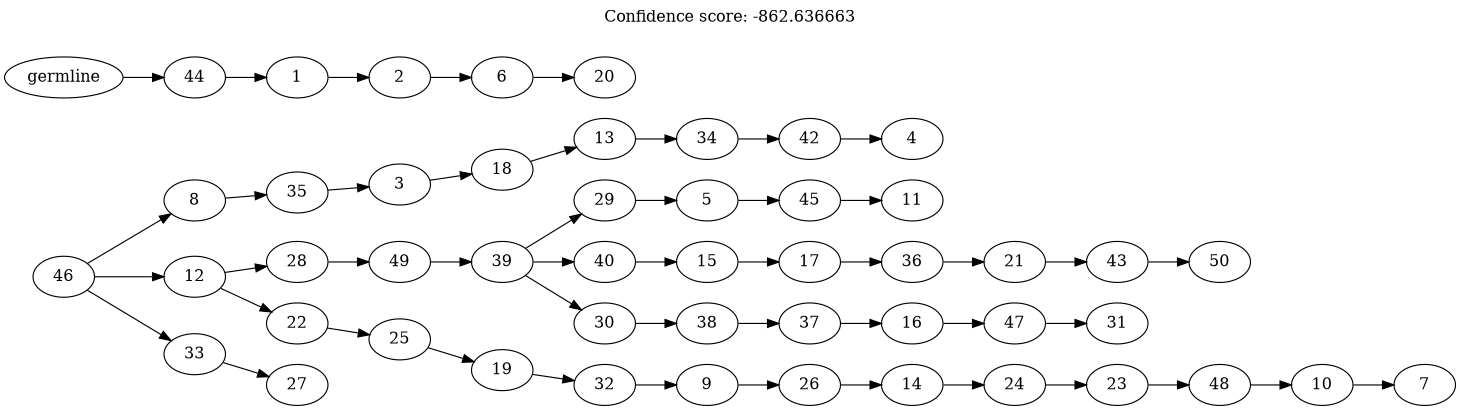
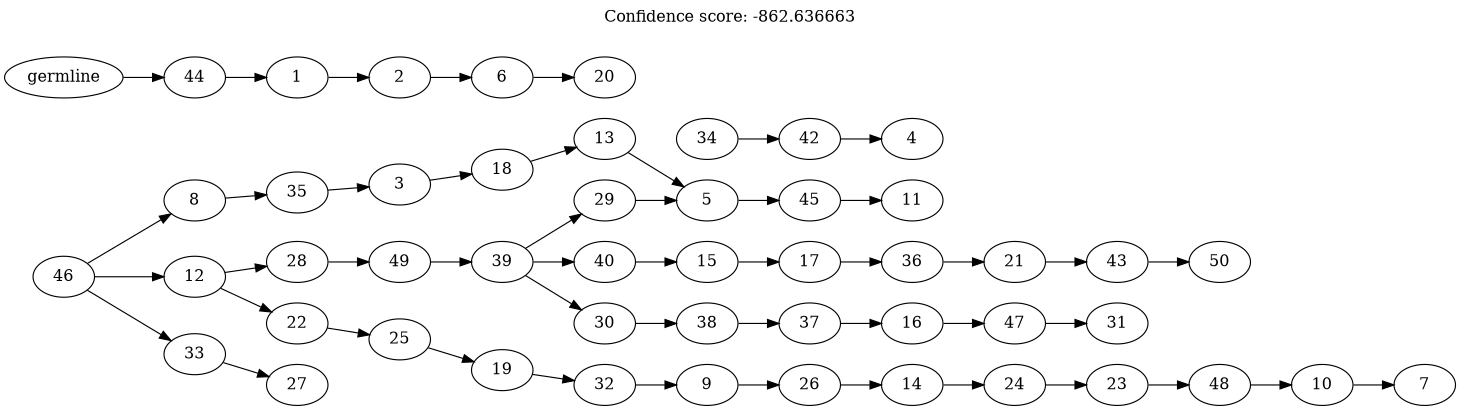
(650, 139) -> (651, 167)
